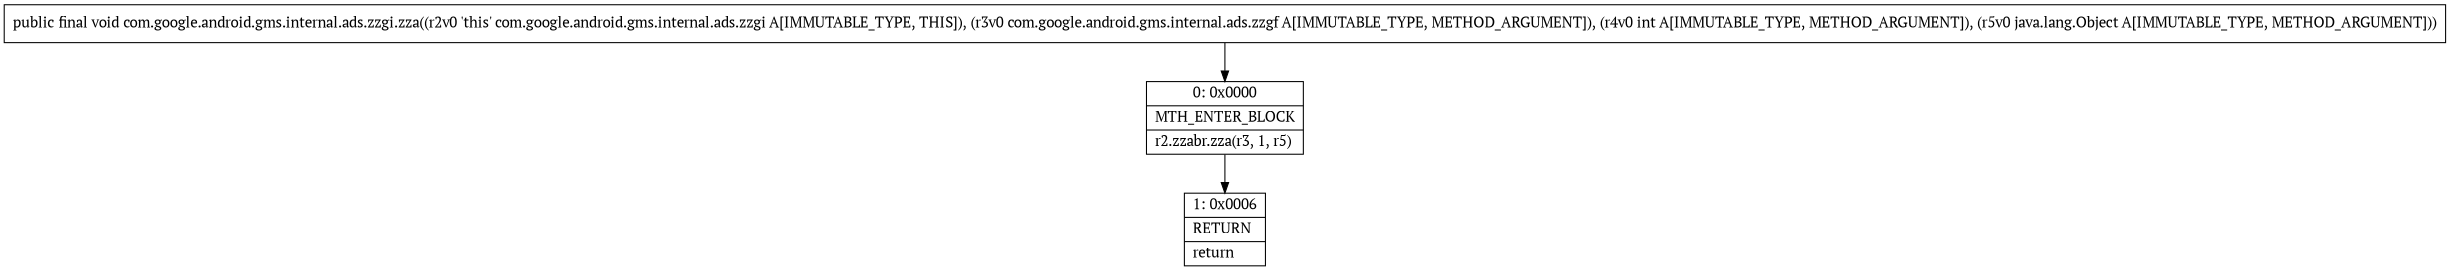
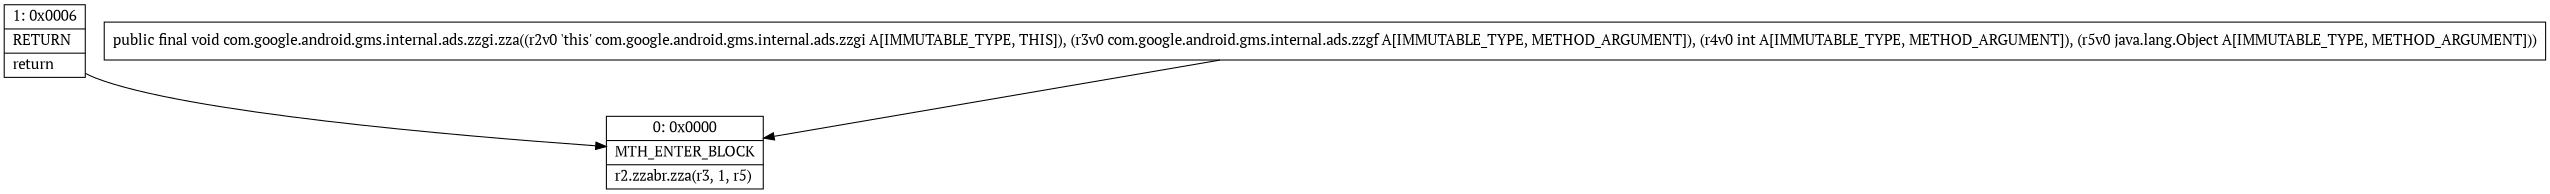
(1225, 168) -> (338, 122)
